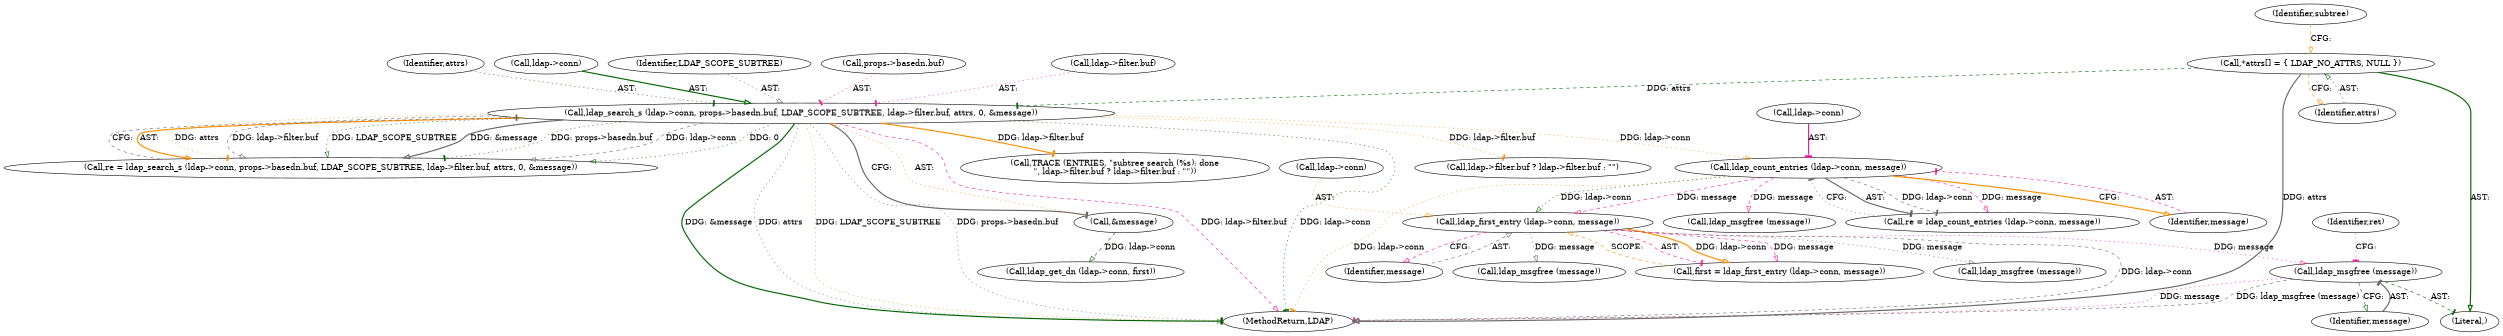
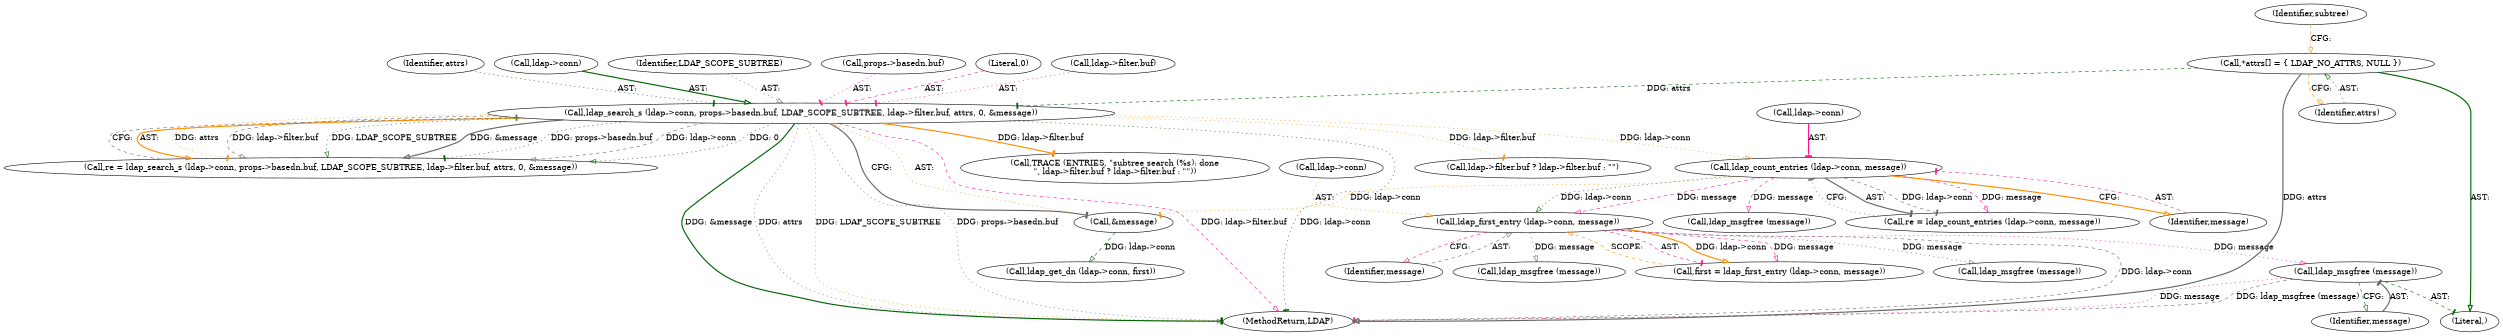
none -> (1008, 64)
(1488, 187) -> (1447, 186)
(2356, 223) -> none
